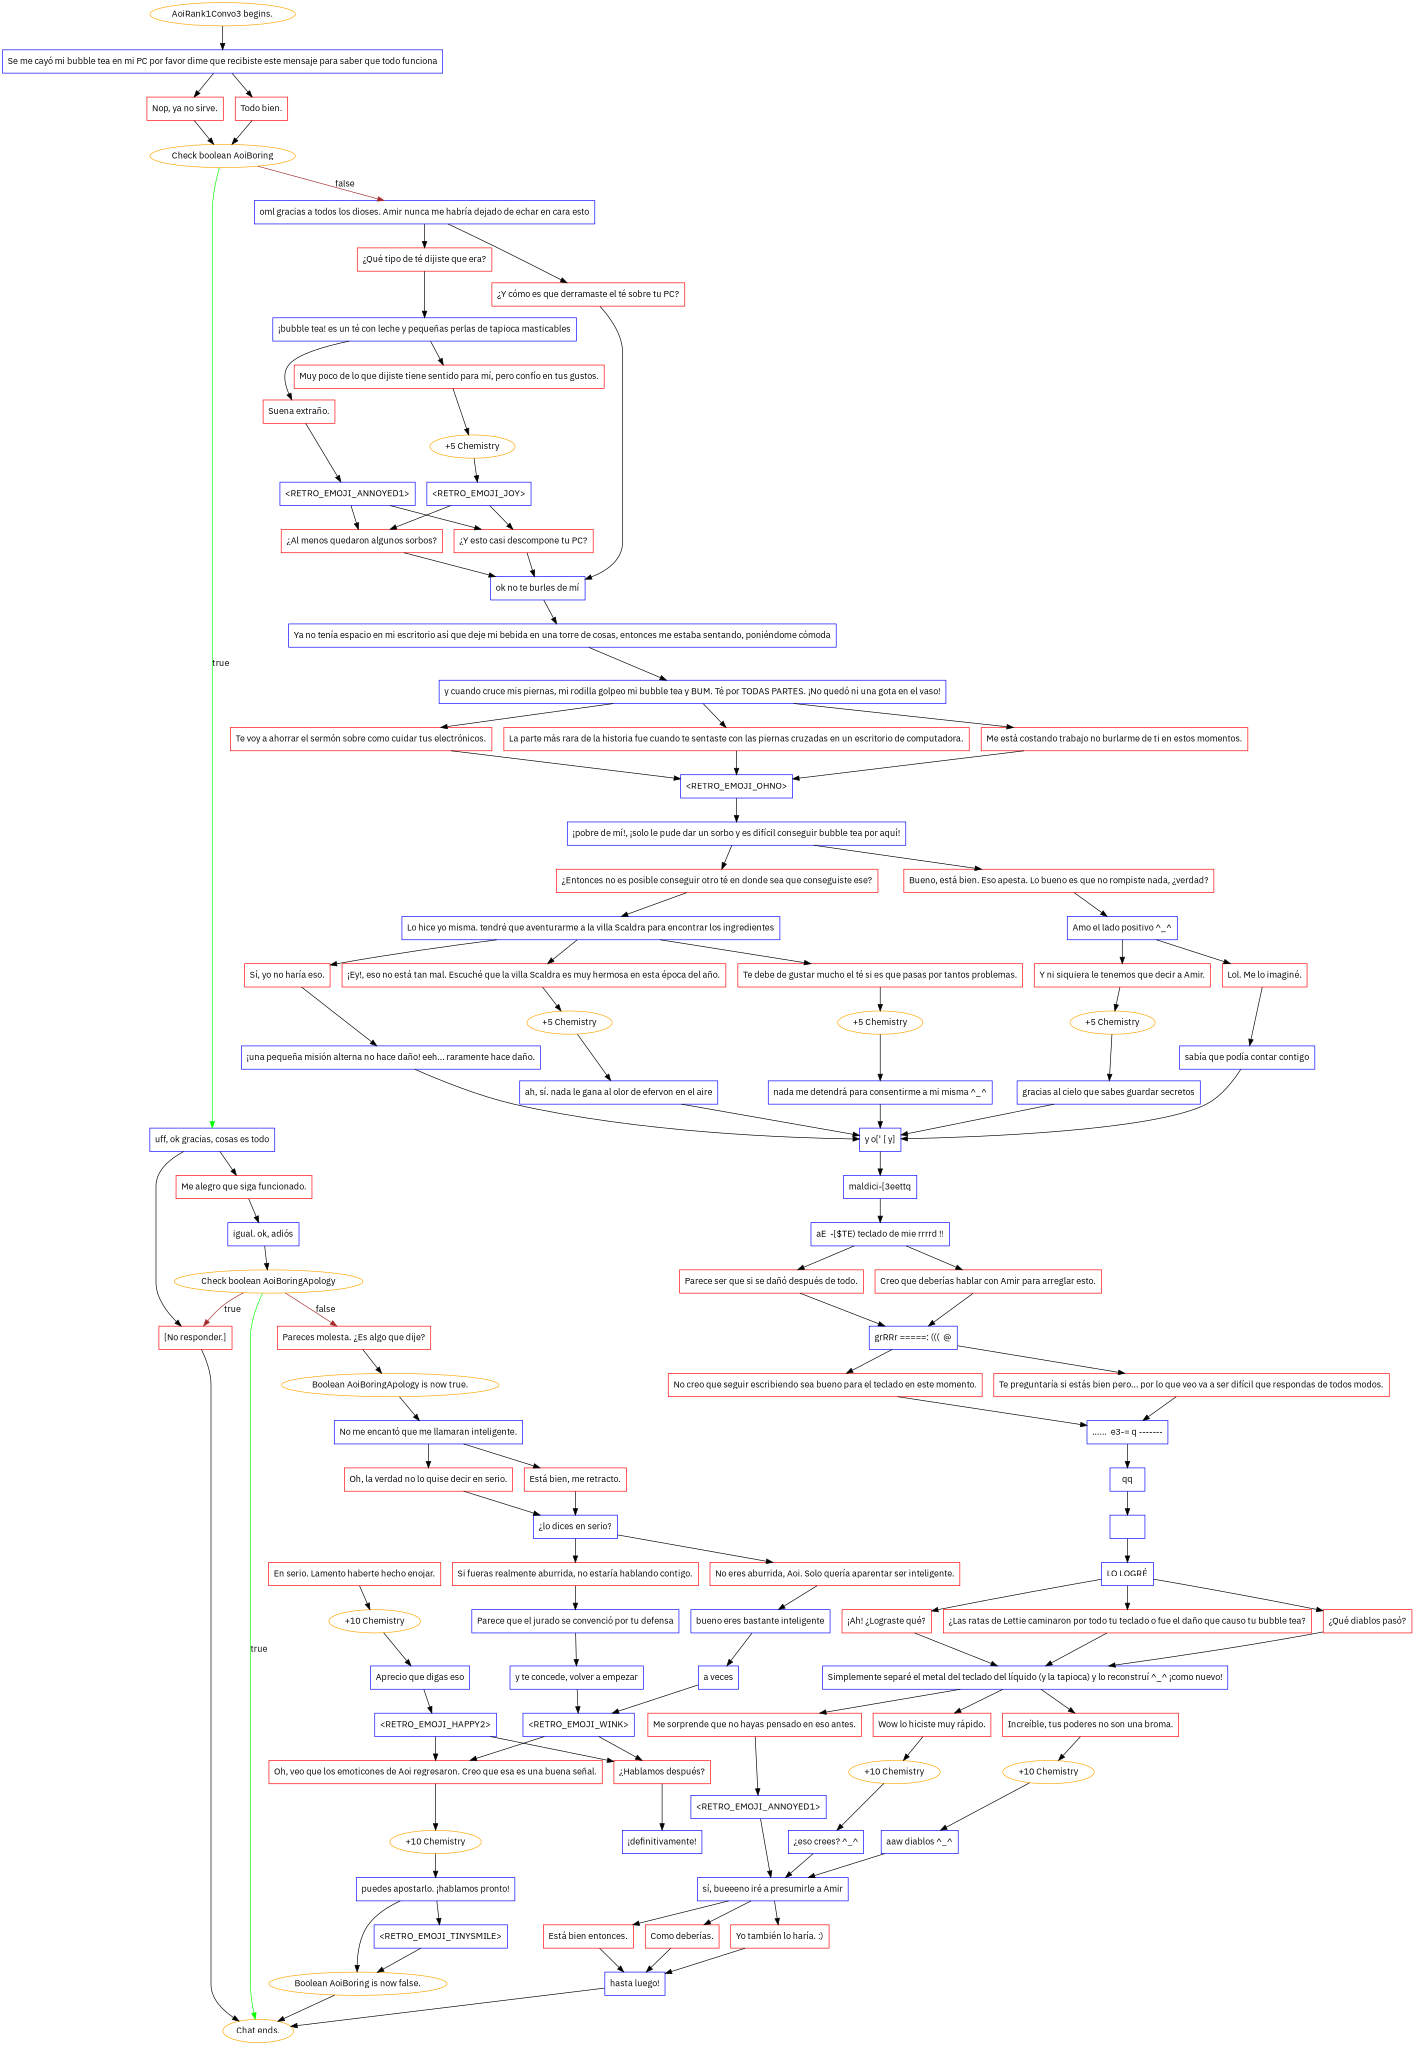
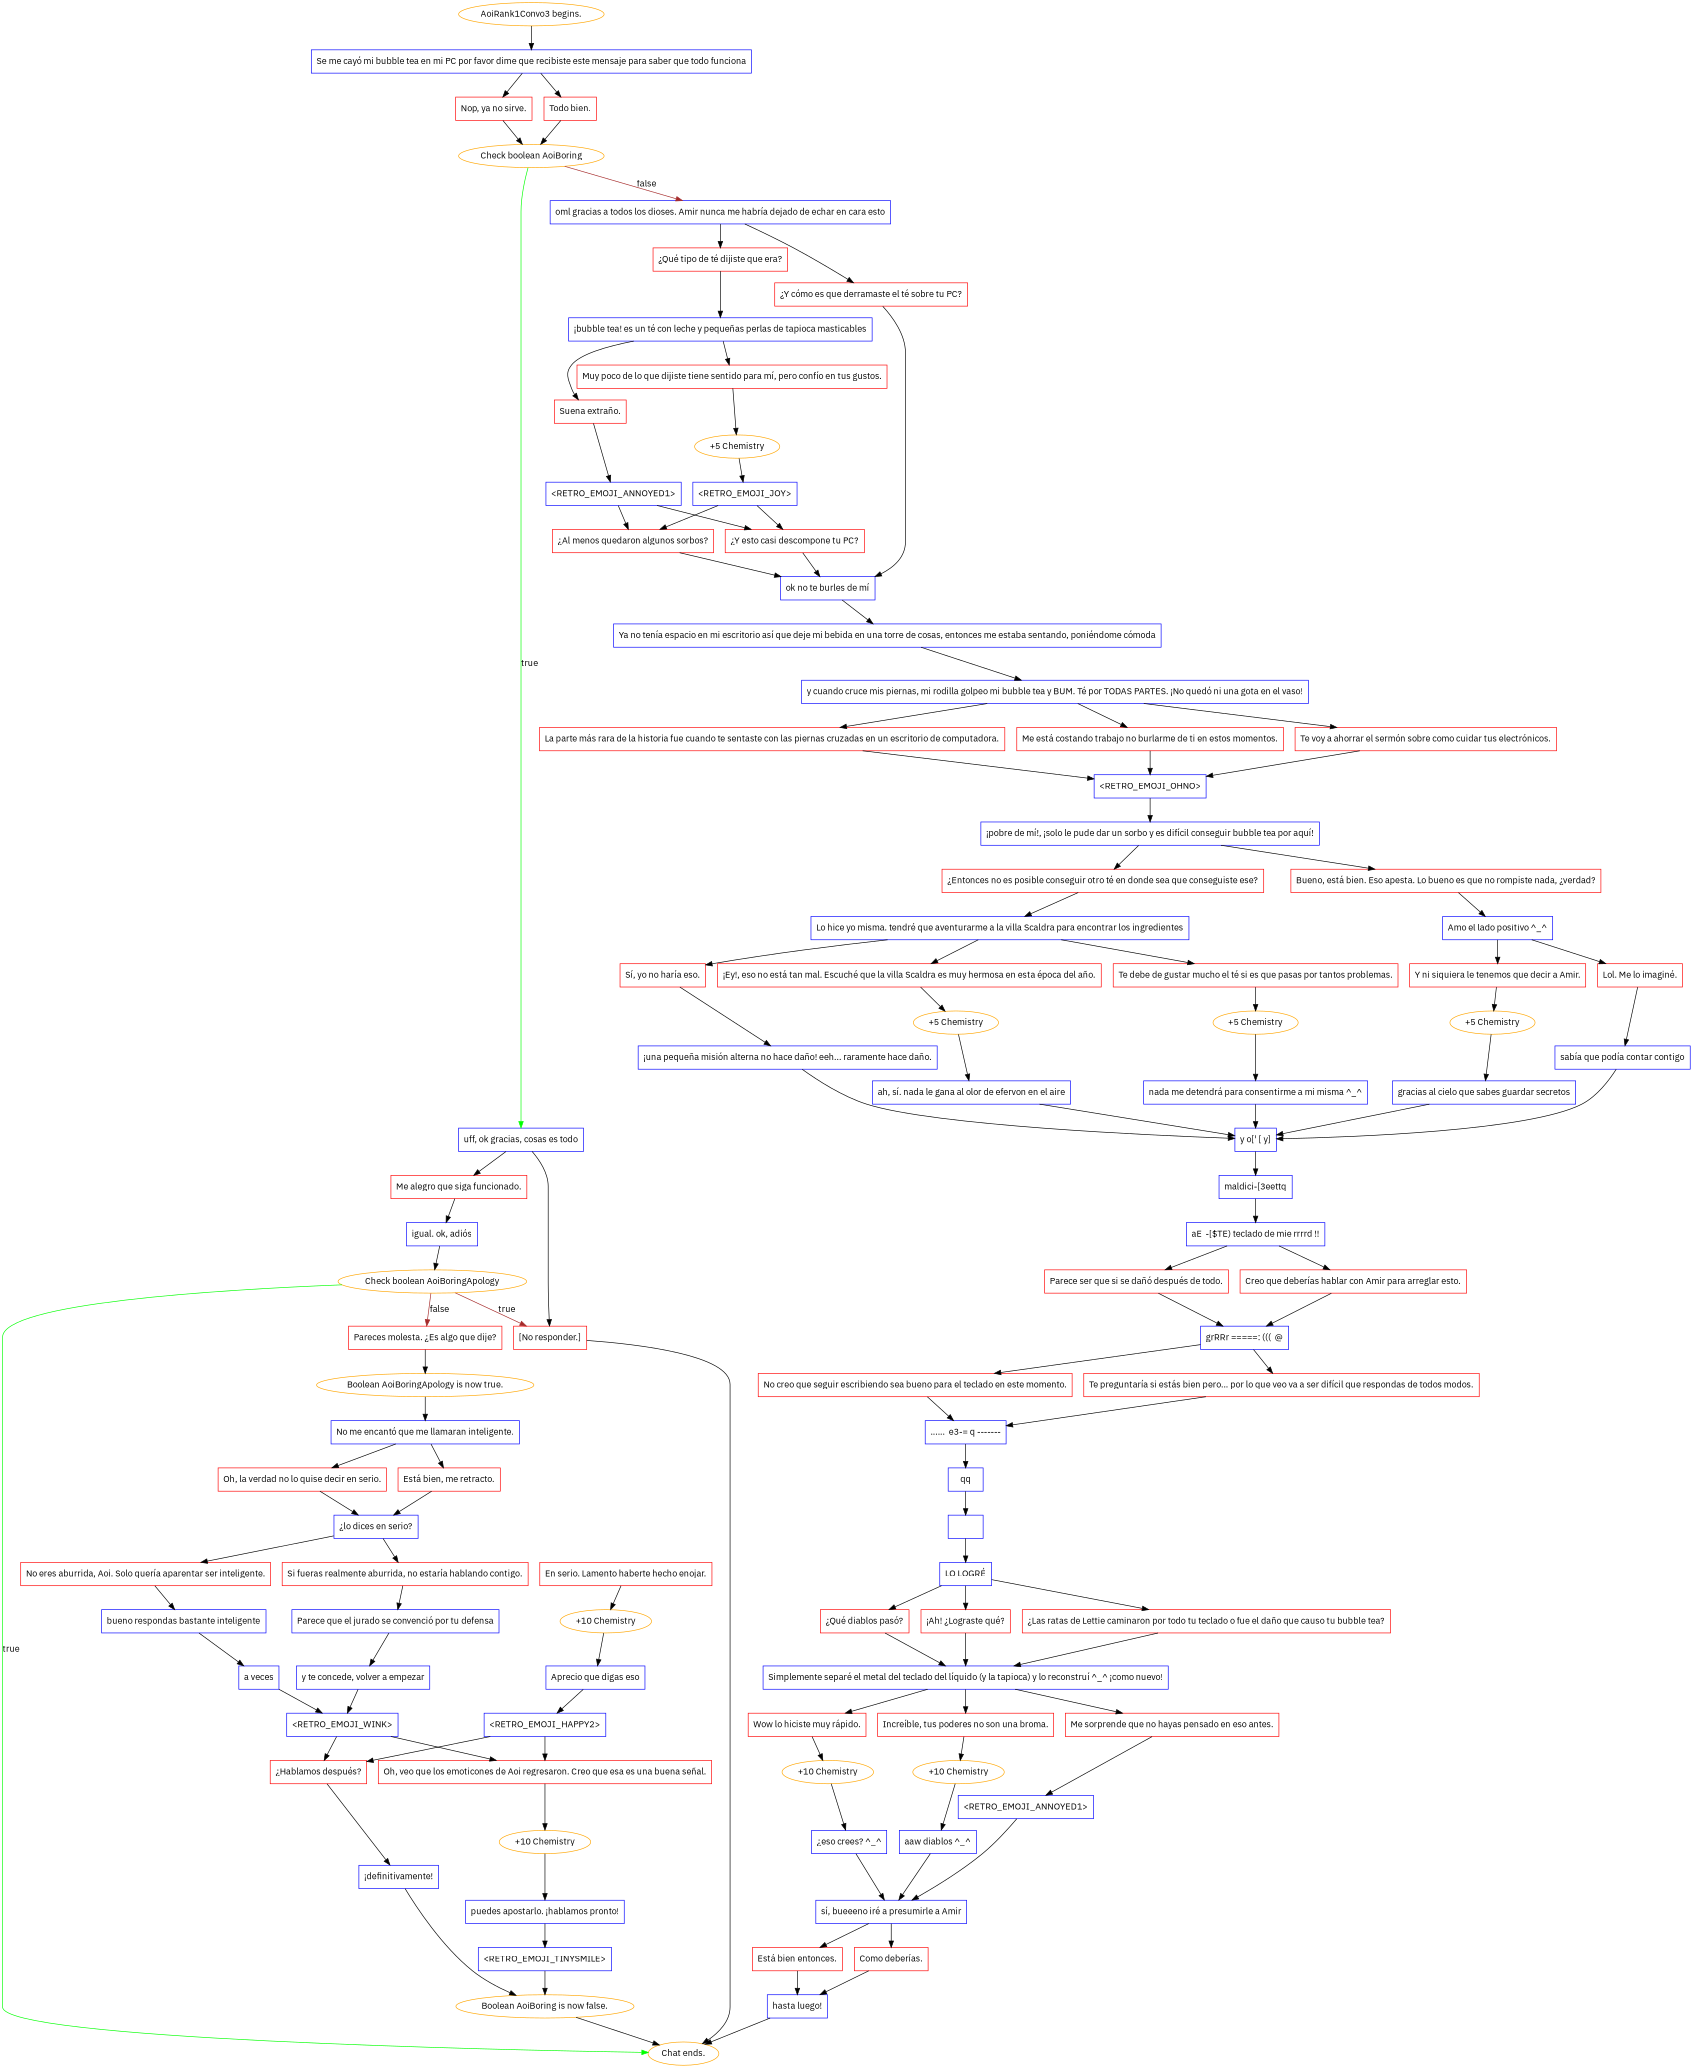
(760, 1621) -> (184, 1621)
(368, 1926) -> (450, 1949)
(780, 1936) -> none
